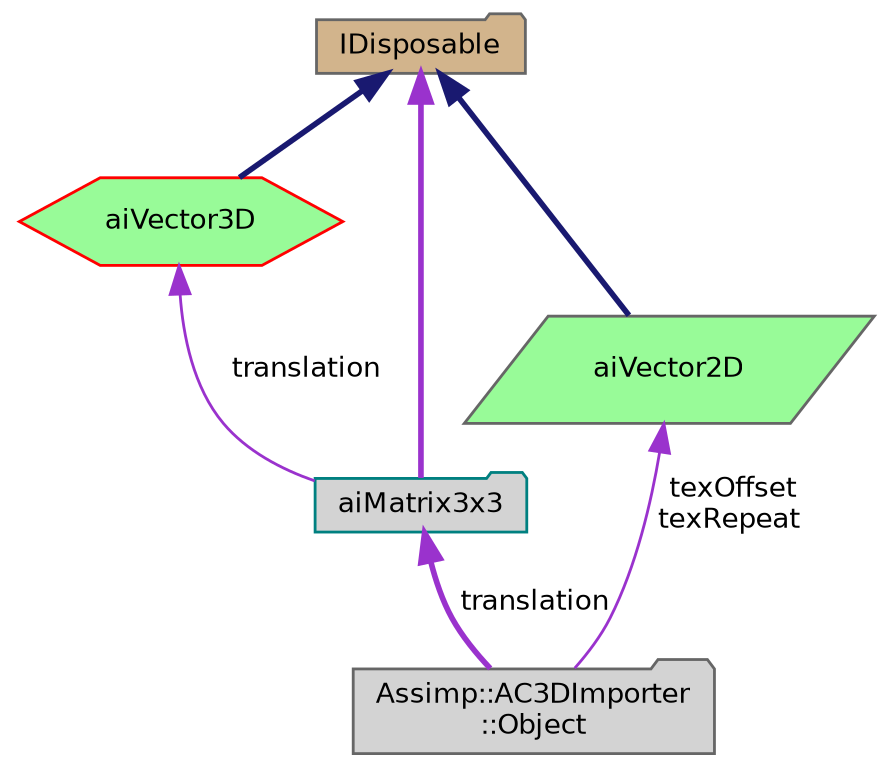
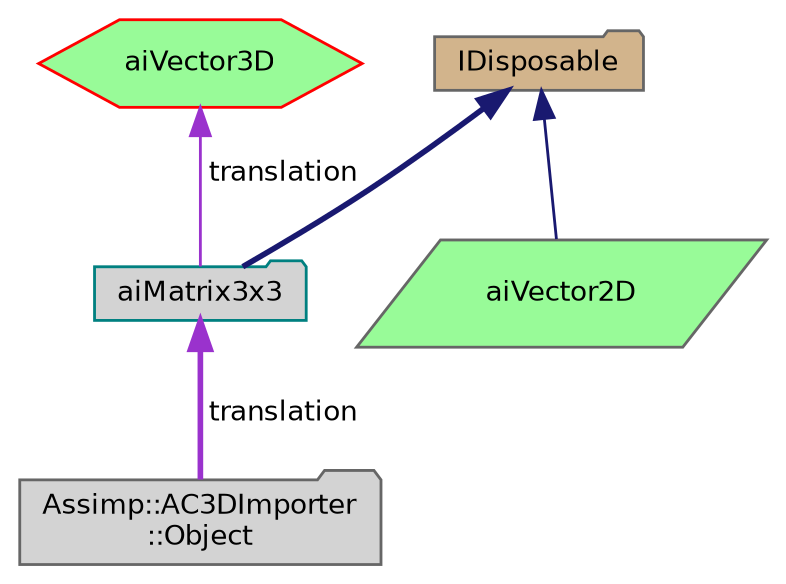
(301, 134) -> none
(543, 206) -> (550, 179)
(421, 290) -> (366, 191)
(631, 567) -> none
